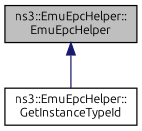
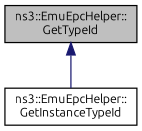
(71, 24) -> (71, 24)
